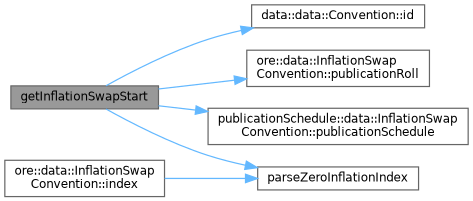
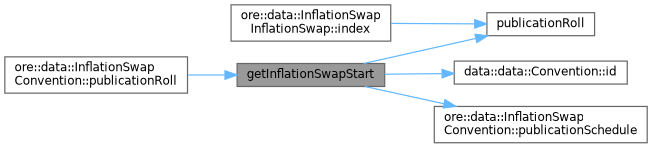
(196, 85) -> (206, 75)
(338, 126) -> (541, 125)
(85, 178) -> (311, 23)
(338, 178) -> (541, 24)
